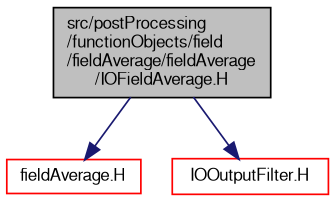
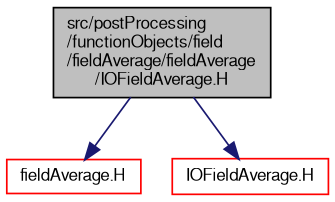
(250, 177) -> (250, 177)
